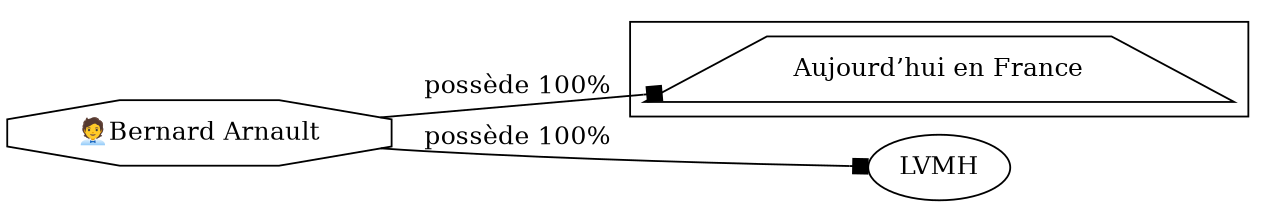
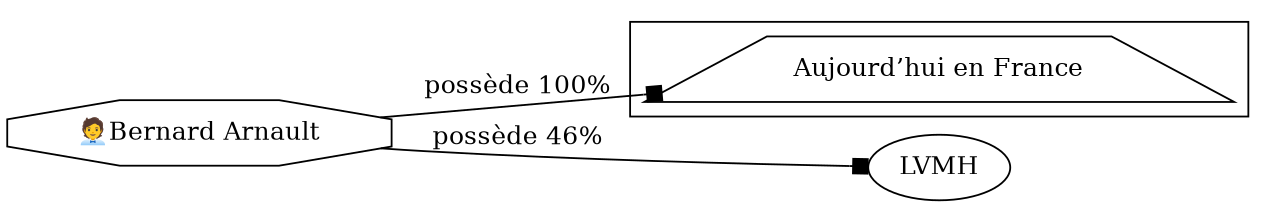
(518, 137) -> (518, 137)
